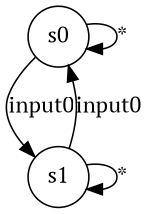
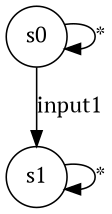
(42, 107) -> (70, 107)
(76, 115) -> none
